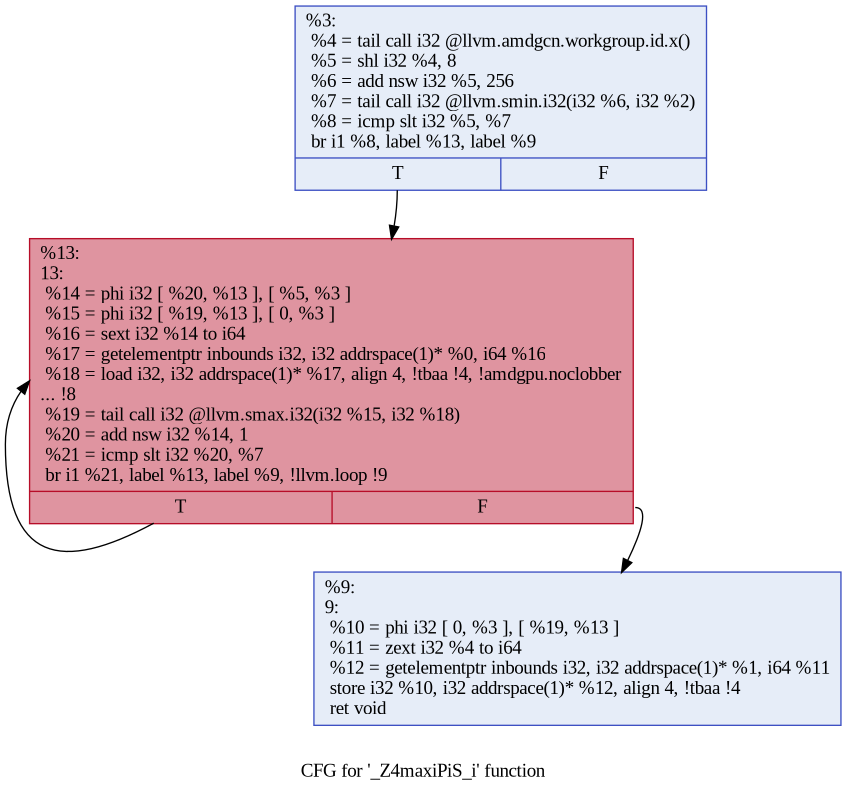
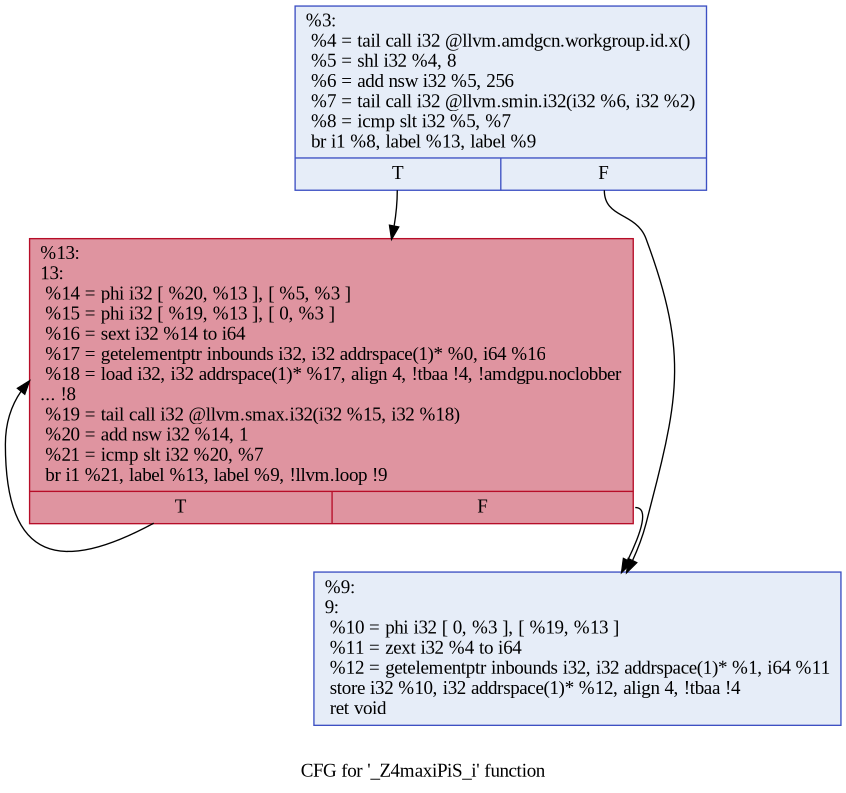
none -> (674, 367)
